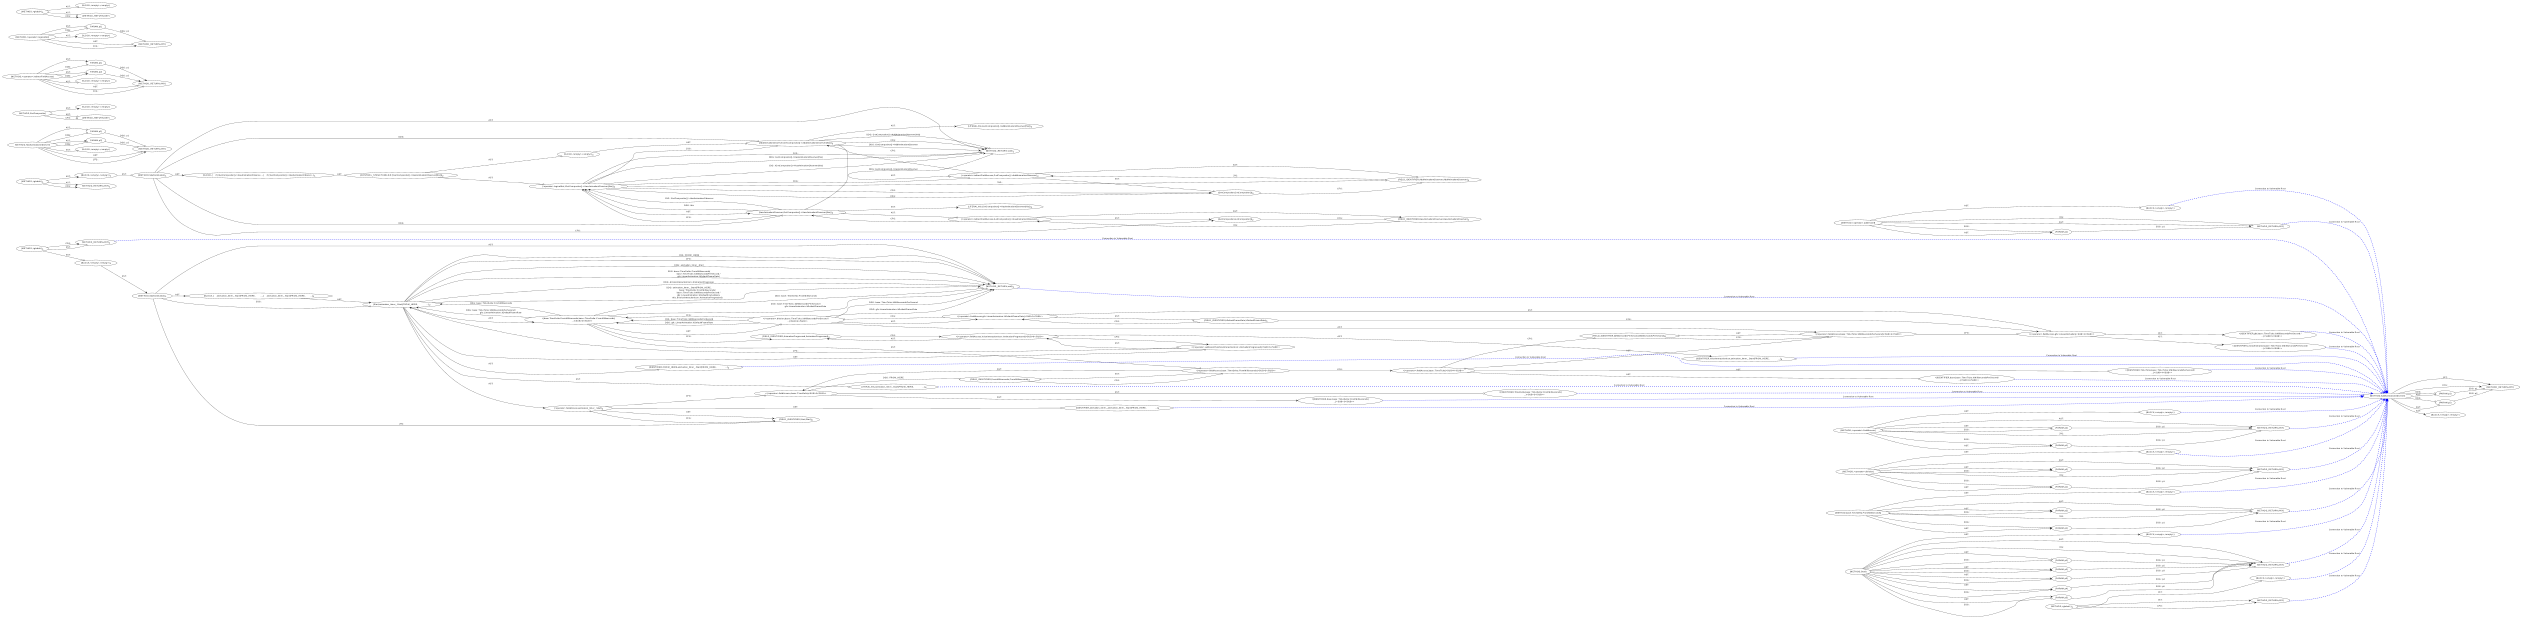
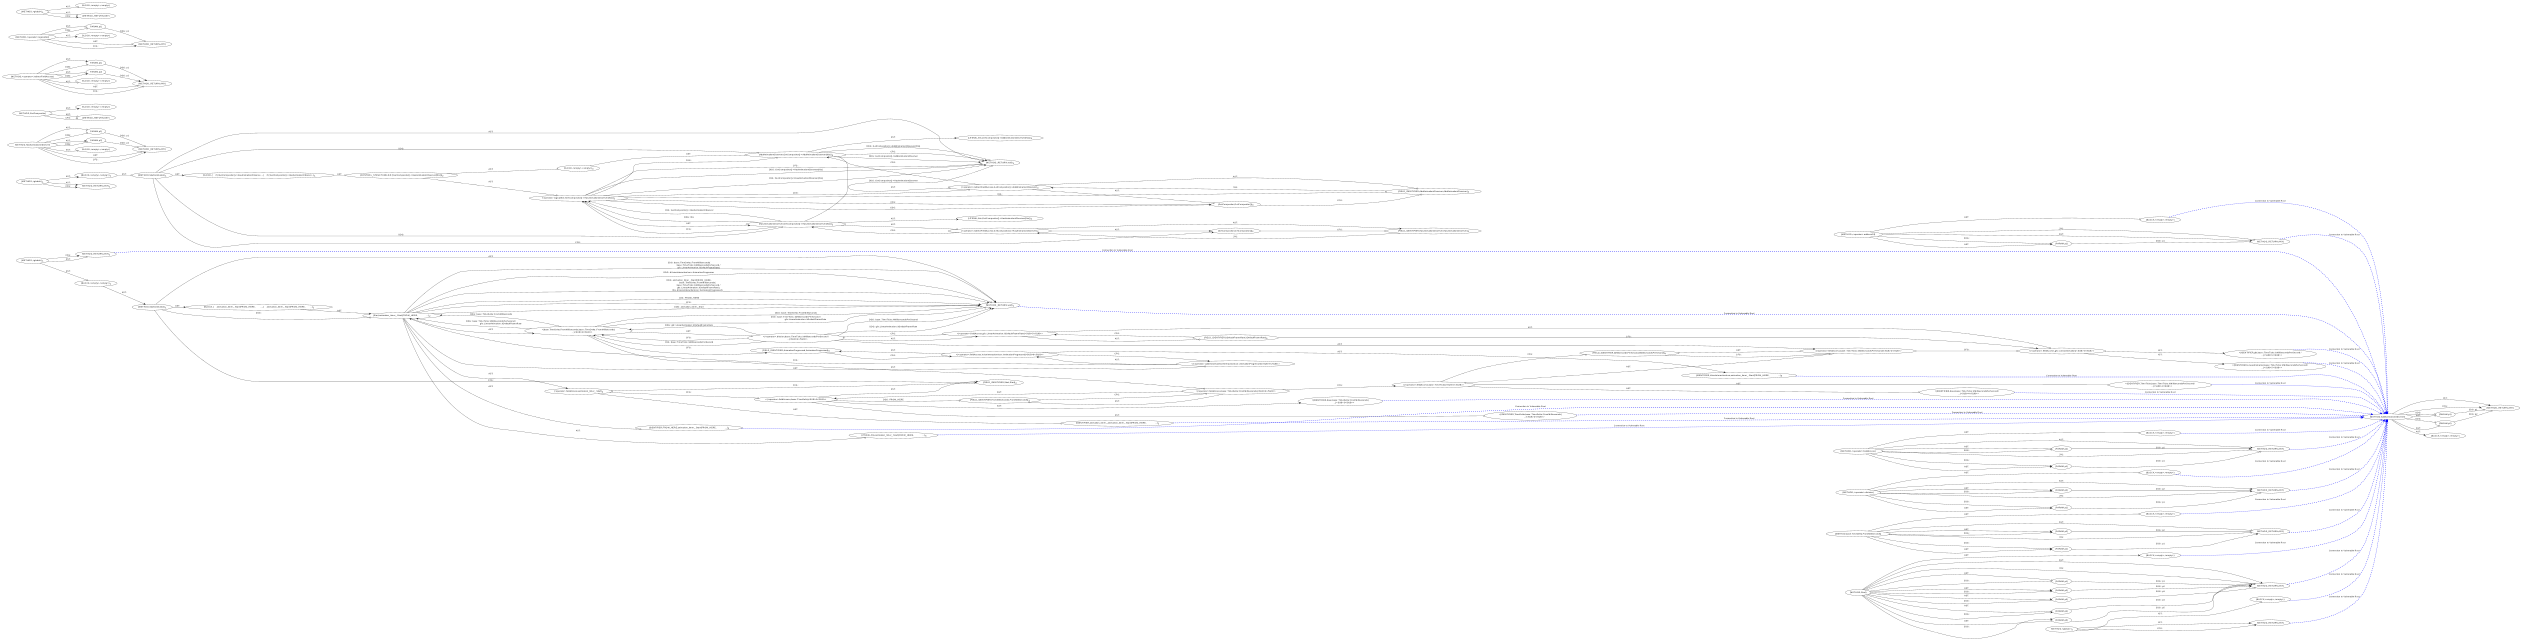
(687, 415) -> (898, 393)
